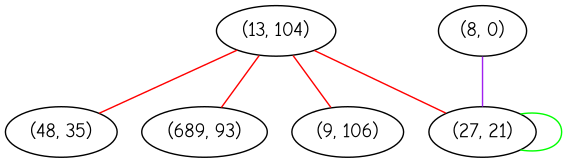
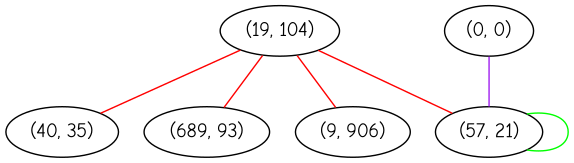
(276, 31) -> (280, 31)
(483, 31) -> (489, 31)
(61, 132) -> (62, 132)
(348, 132) -> (353, 132)
(483, 132) -> (489, 132)
